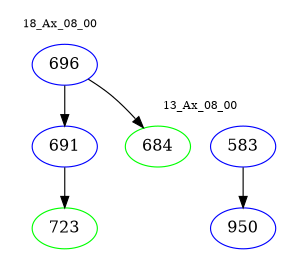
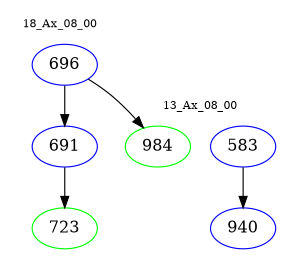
(158, 147) -> (158, 147)
(243, 228) -> (243, 228)
